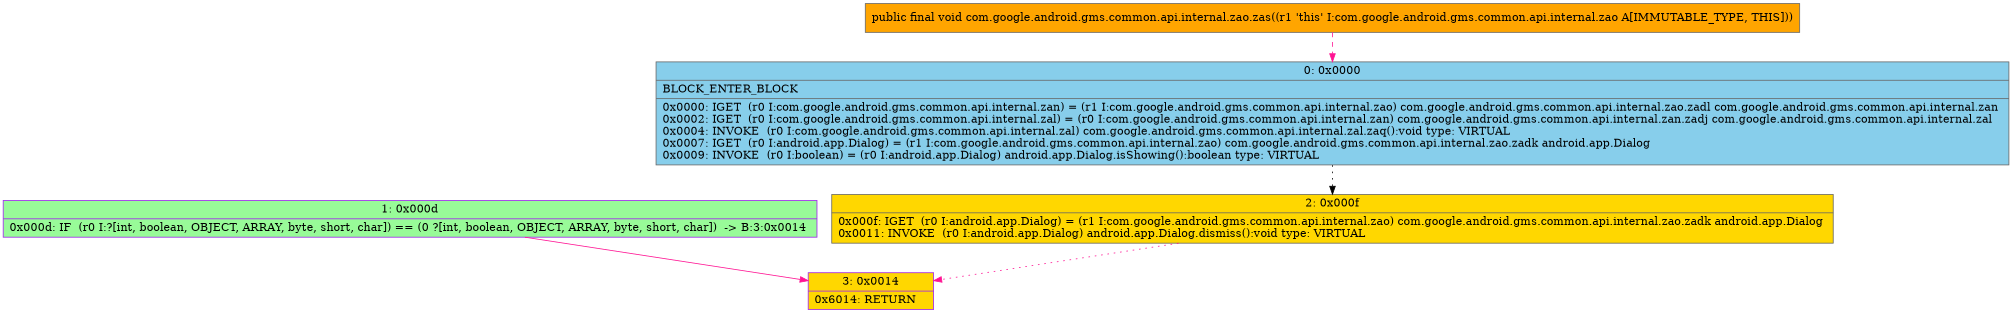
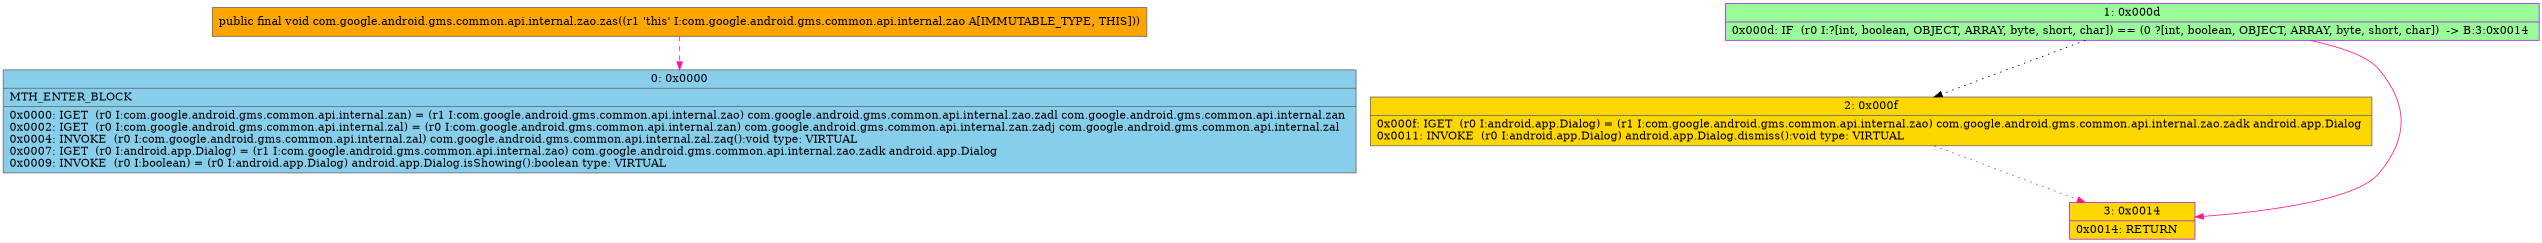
(730, 89) -> (71, 97)
(1332, 176) -> (2013, 67)
(871, 300) -> (2132, 230)
